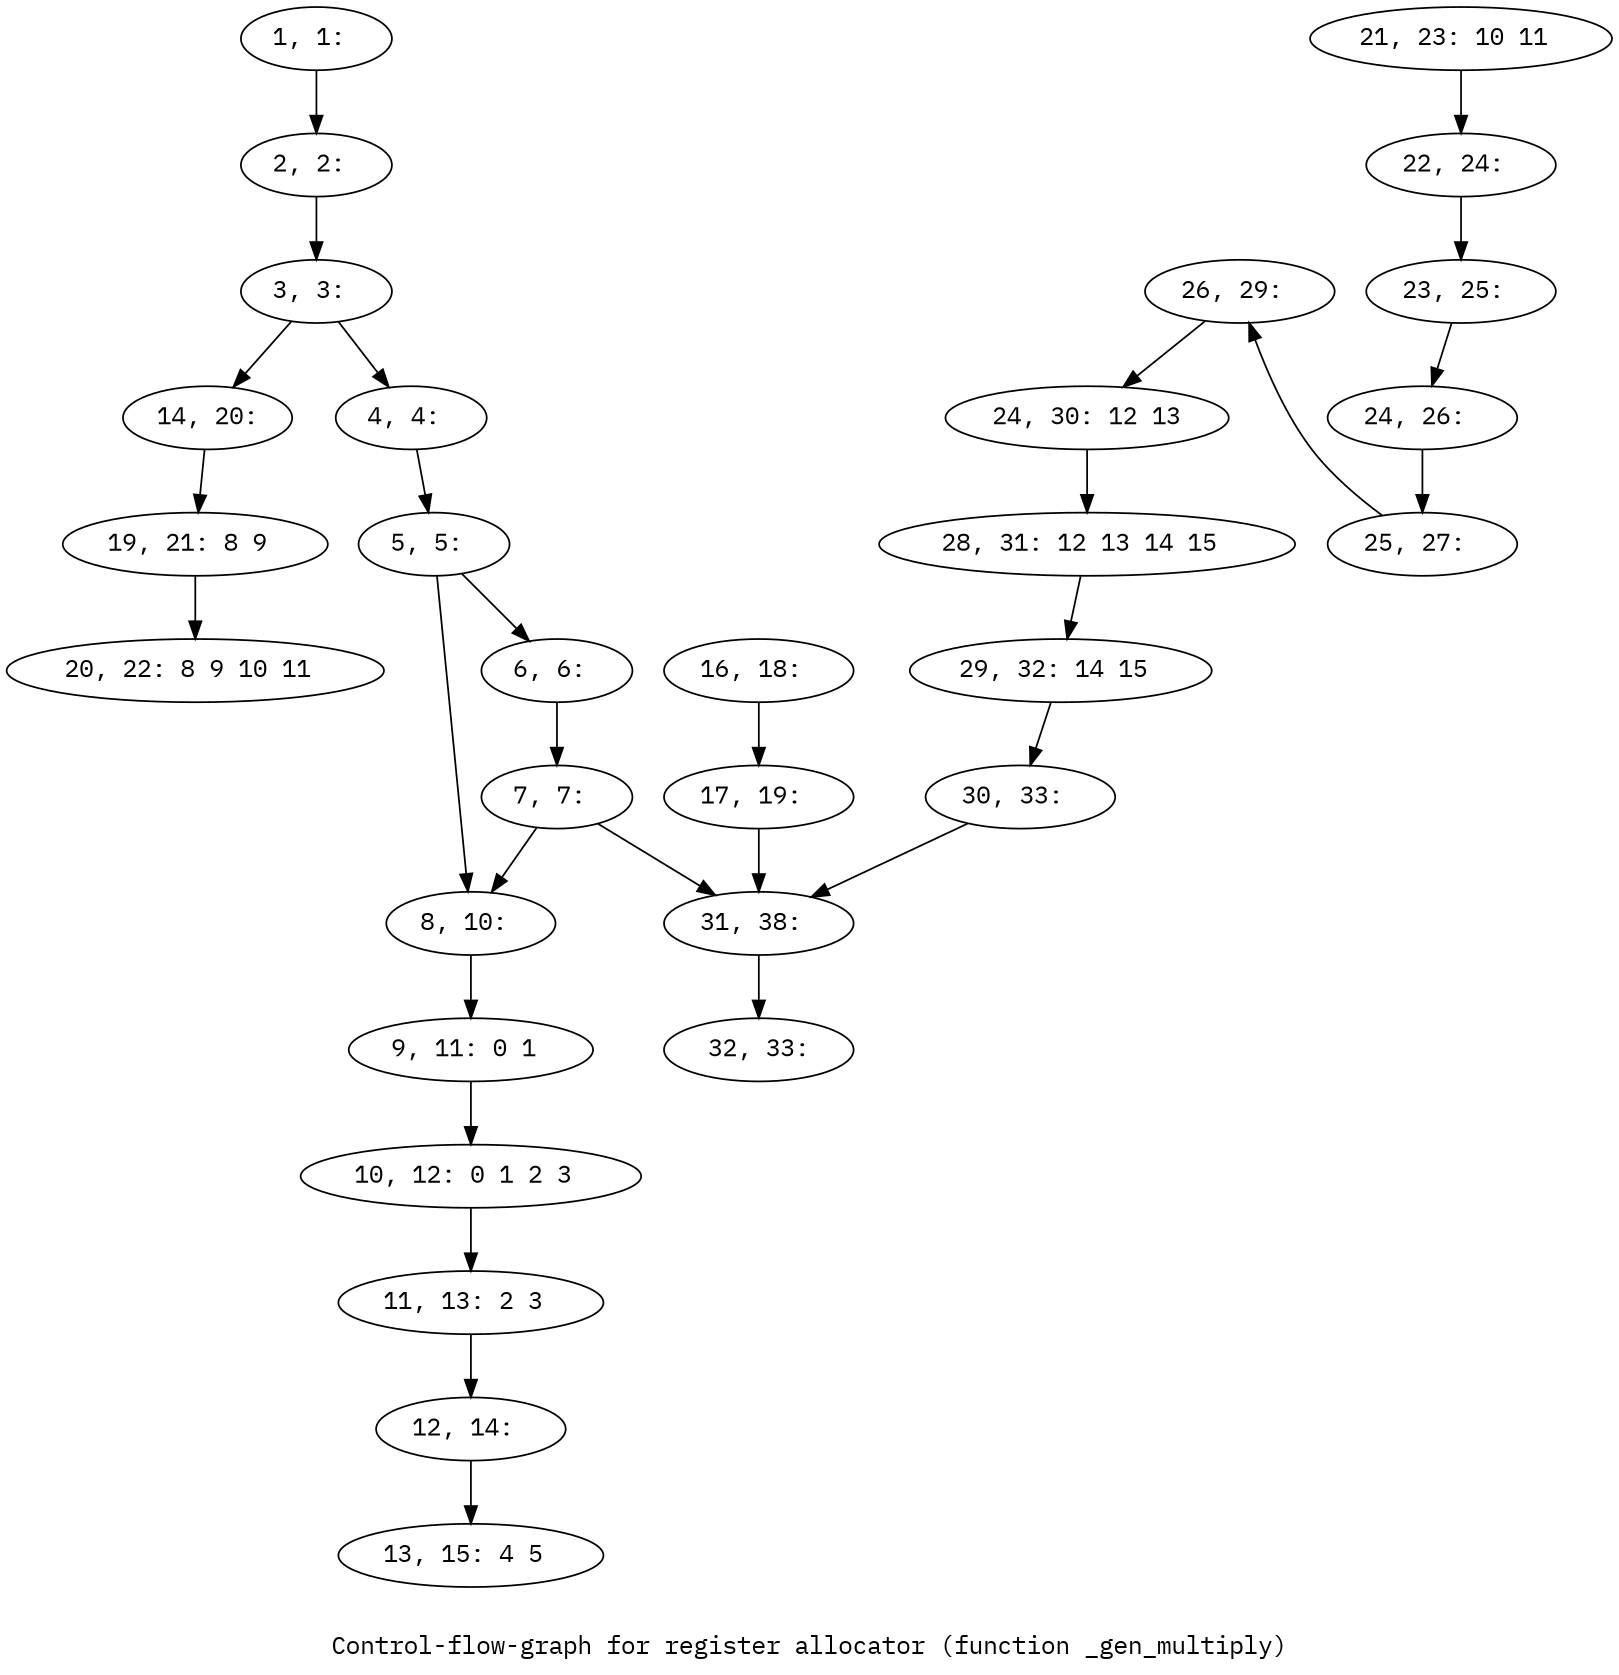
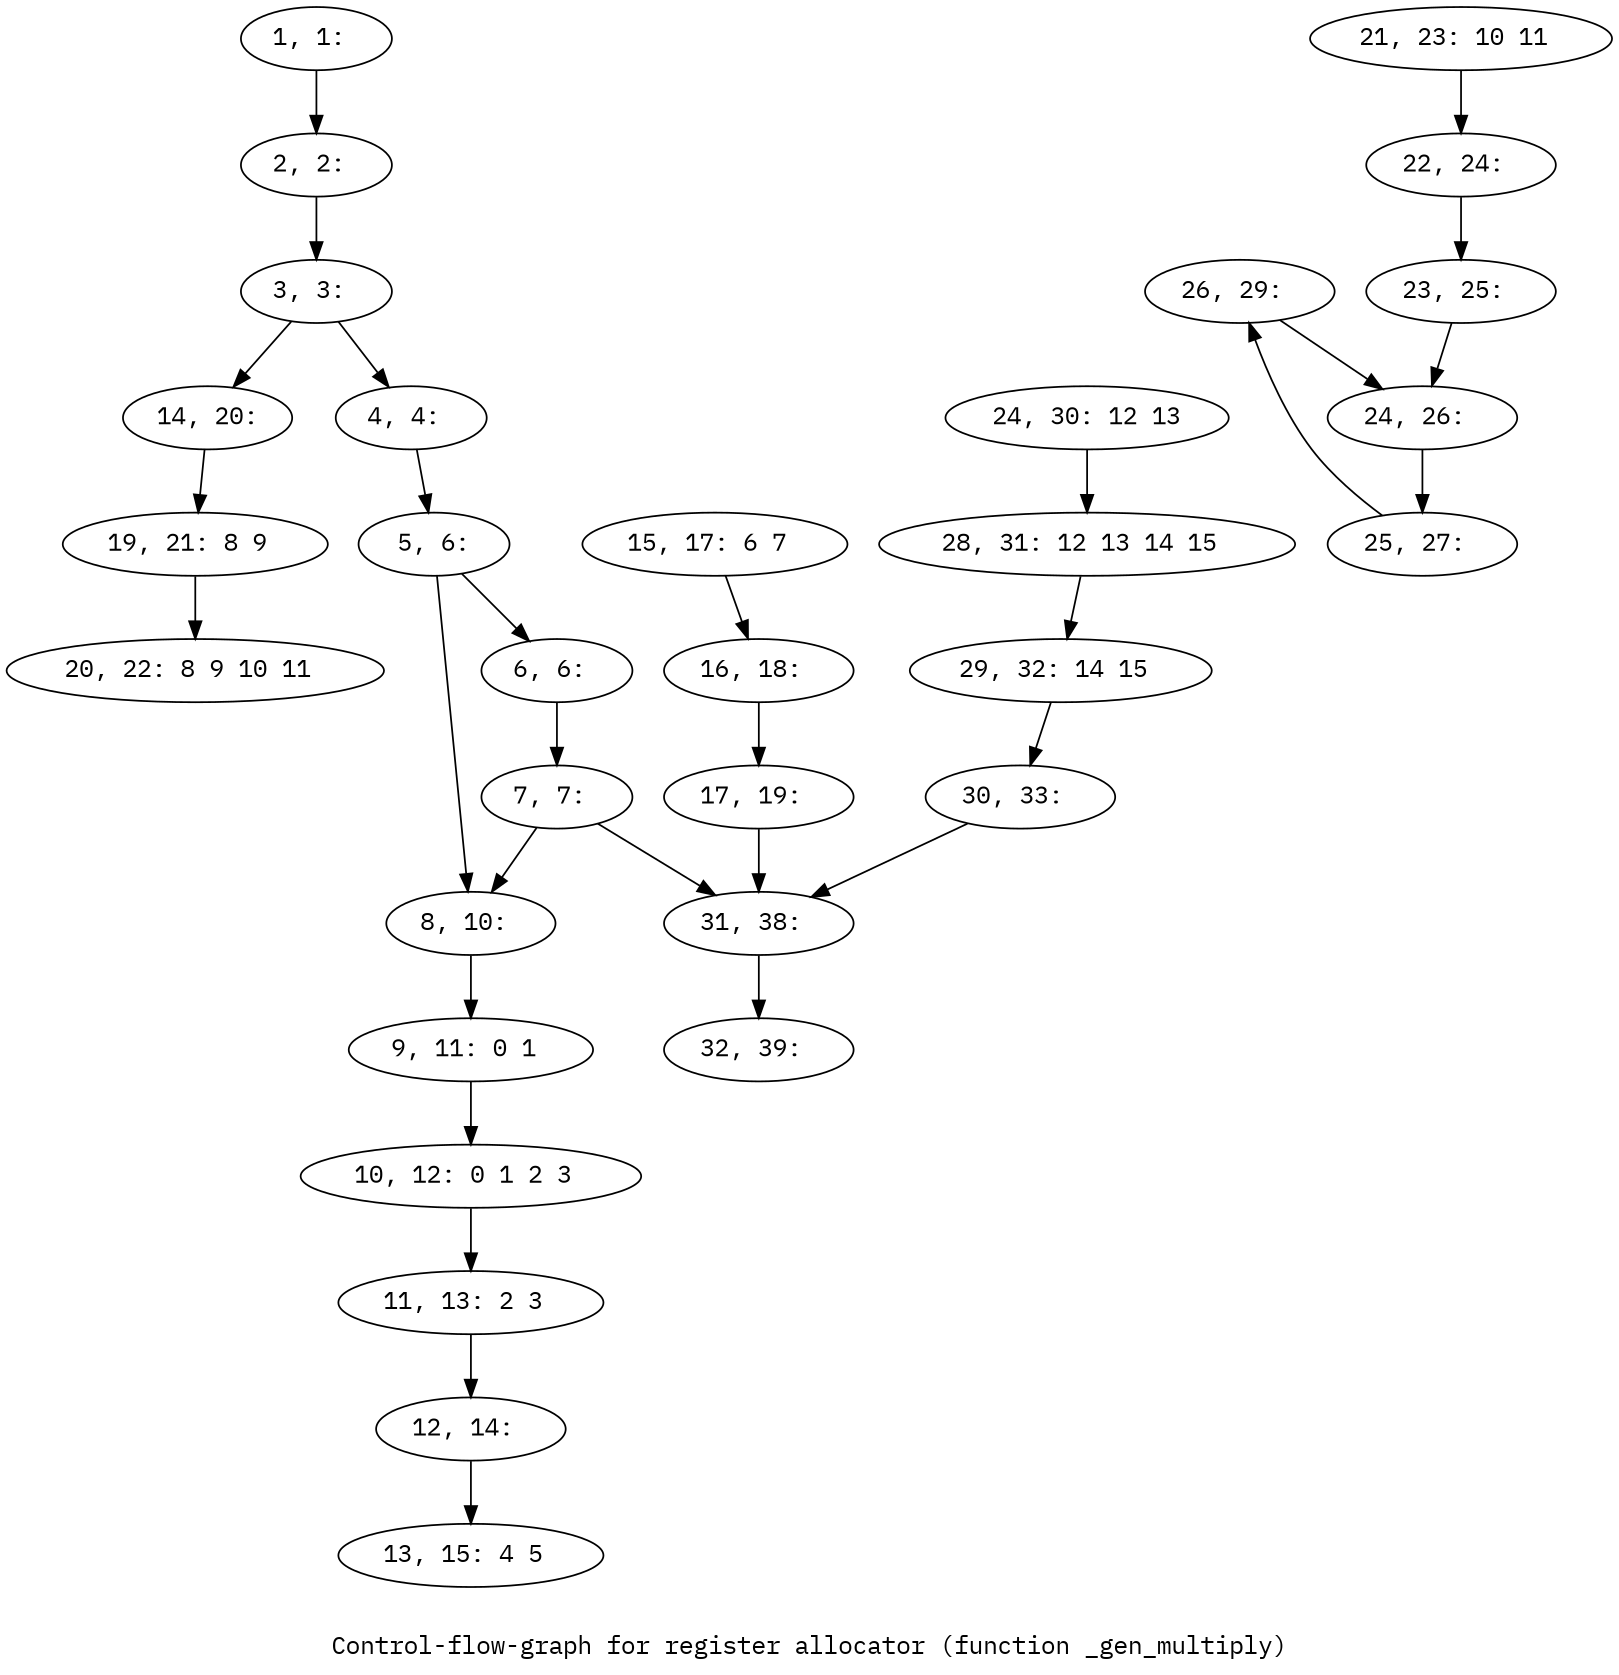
(1171, 348) -> (1324, 350)
(434, 544) -> (434, 544)
none -> (715, 544)
(759, 1050) -> (759, 1050)
